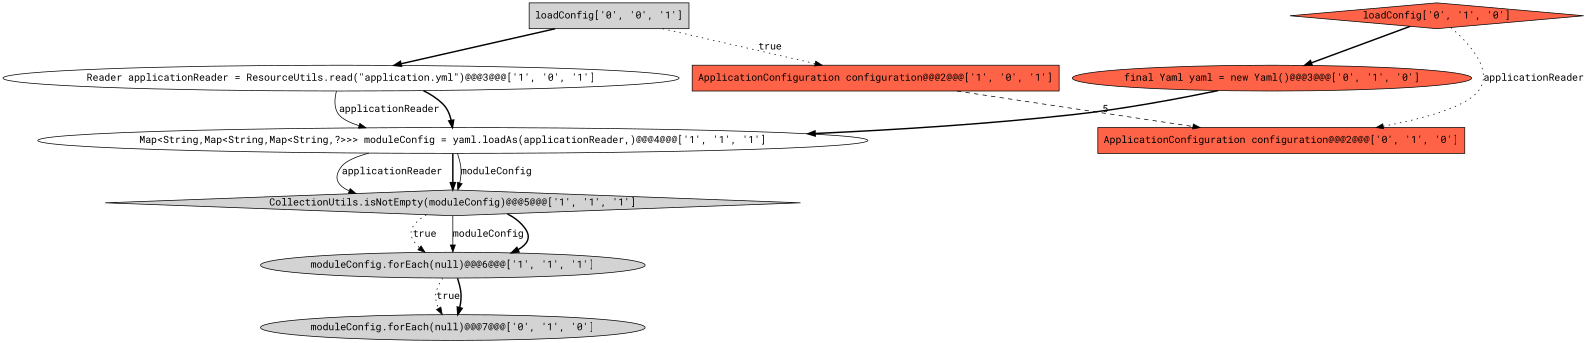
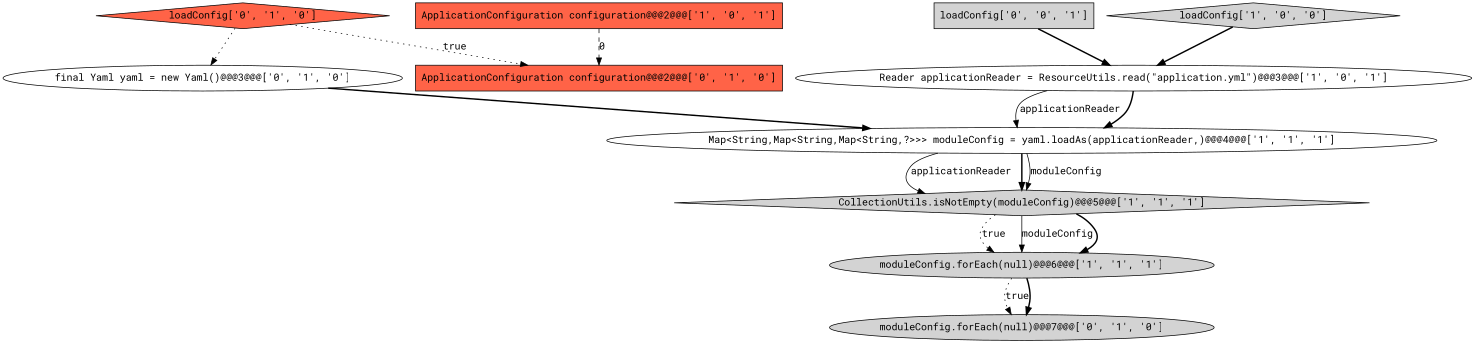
none -> (1253, 16)
(1361, 45) -> (225, 44)
(739, 46) -> none
(1272, 78) -> (203, 78)
(1534, 78) -> (455, 47)
(1105, 109) -> (602, 47)
